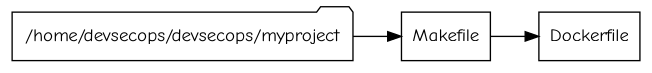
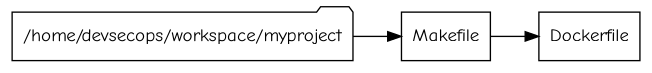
(183, 36) -> (183, 36)
